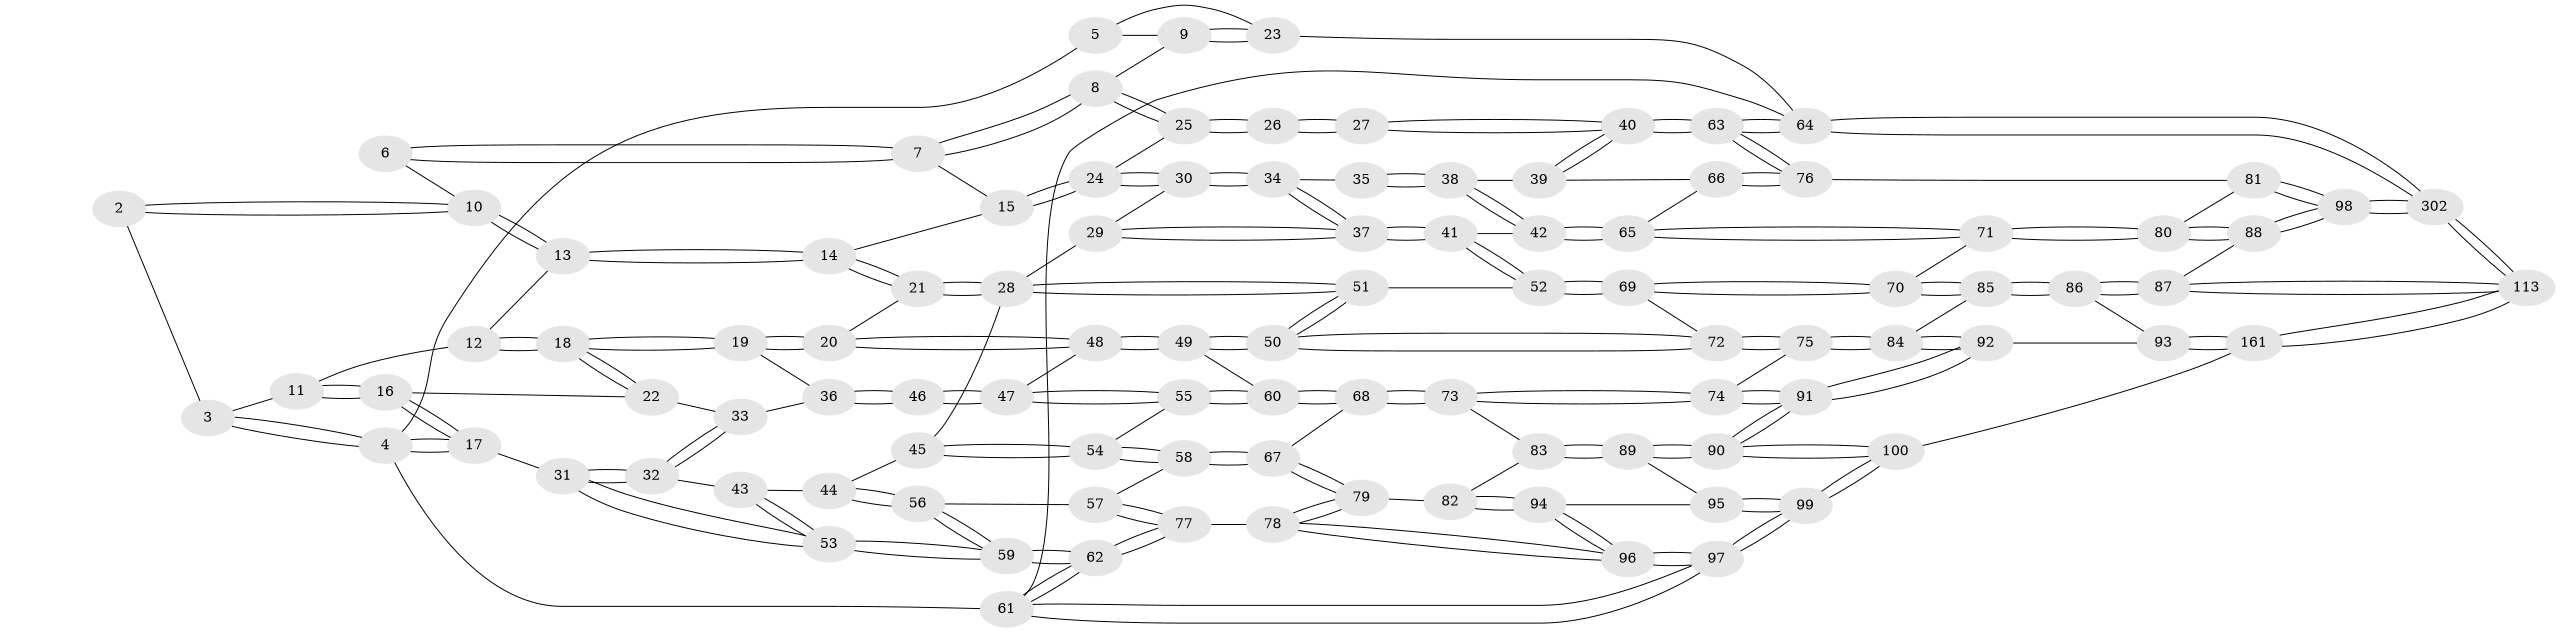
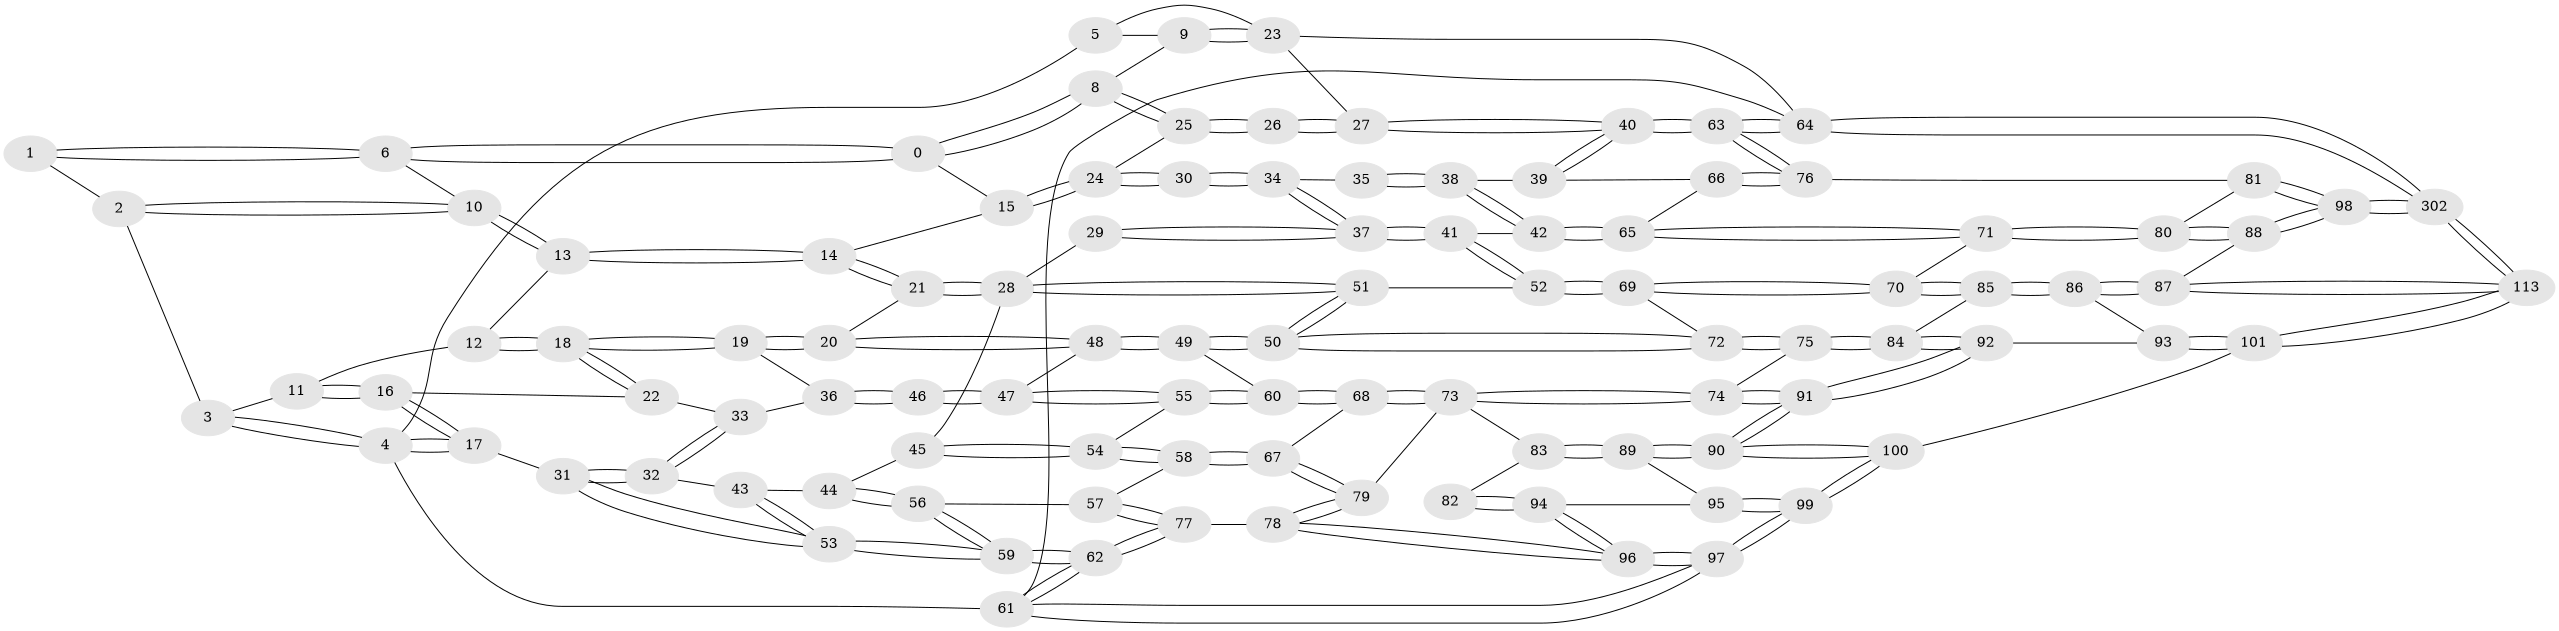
none -> (1318, 81)
none -> (31, 154)
(918, 154) -> (918, 154)
(1140, 206) -> none
(2254, 343) -> (2254, 343)
(1406, 500) -> (1406, 448)
